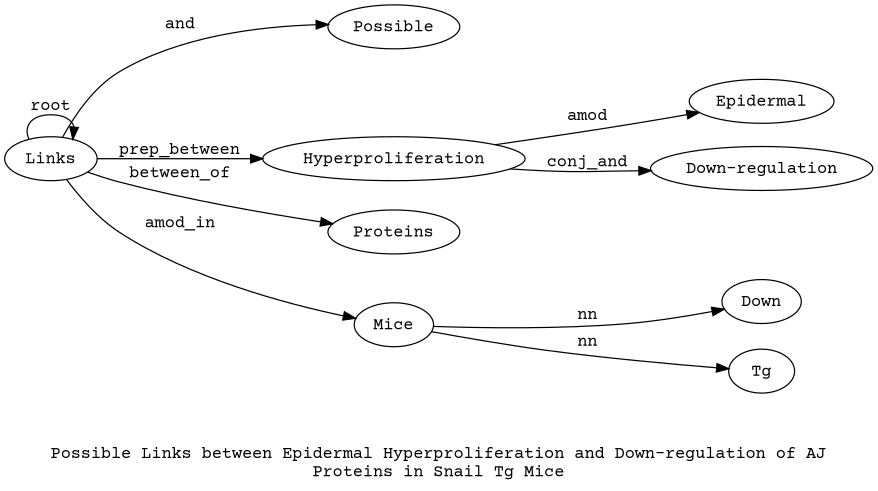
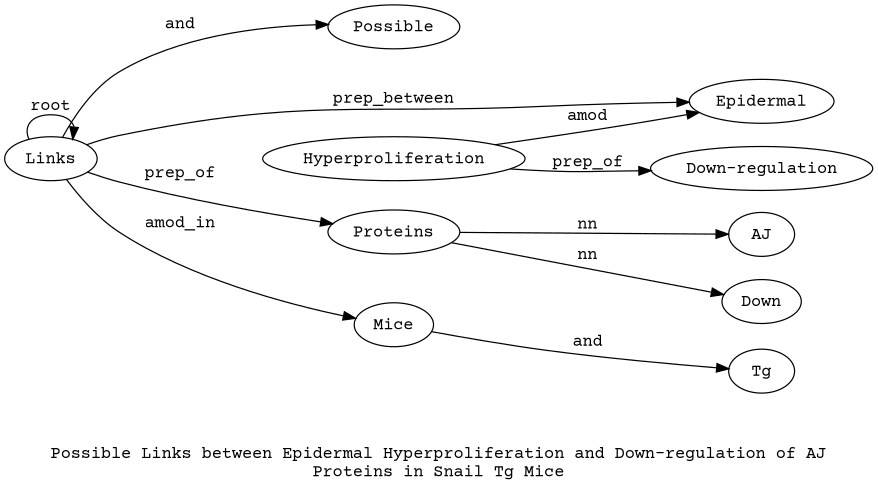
(174, 159) -> (380, 109)
(588, 162) -> (588, 162)
(180, 173) -> (180, 173)
none -> (762, 234)
(573, 327) -> (581, 267)
(588, 341) -> (588, 341)
